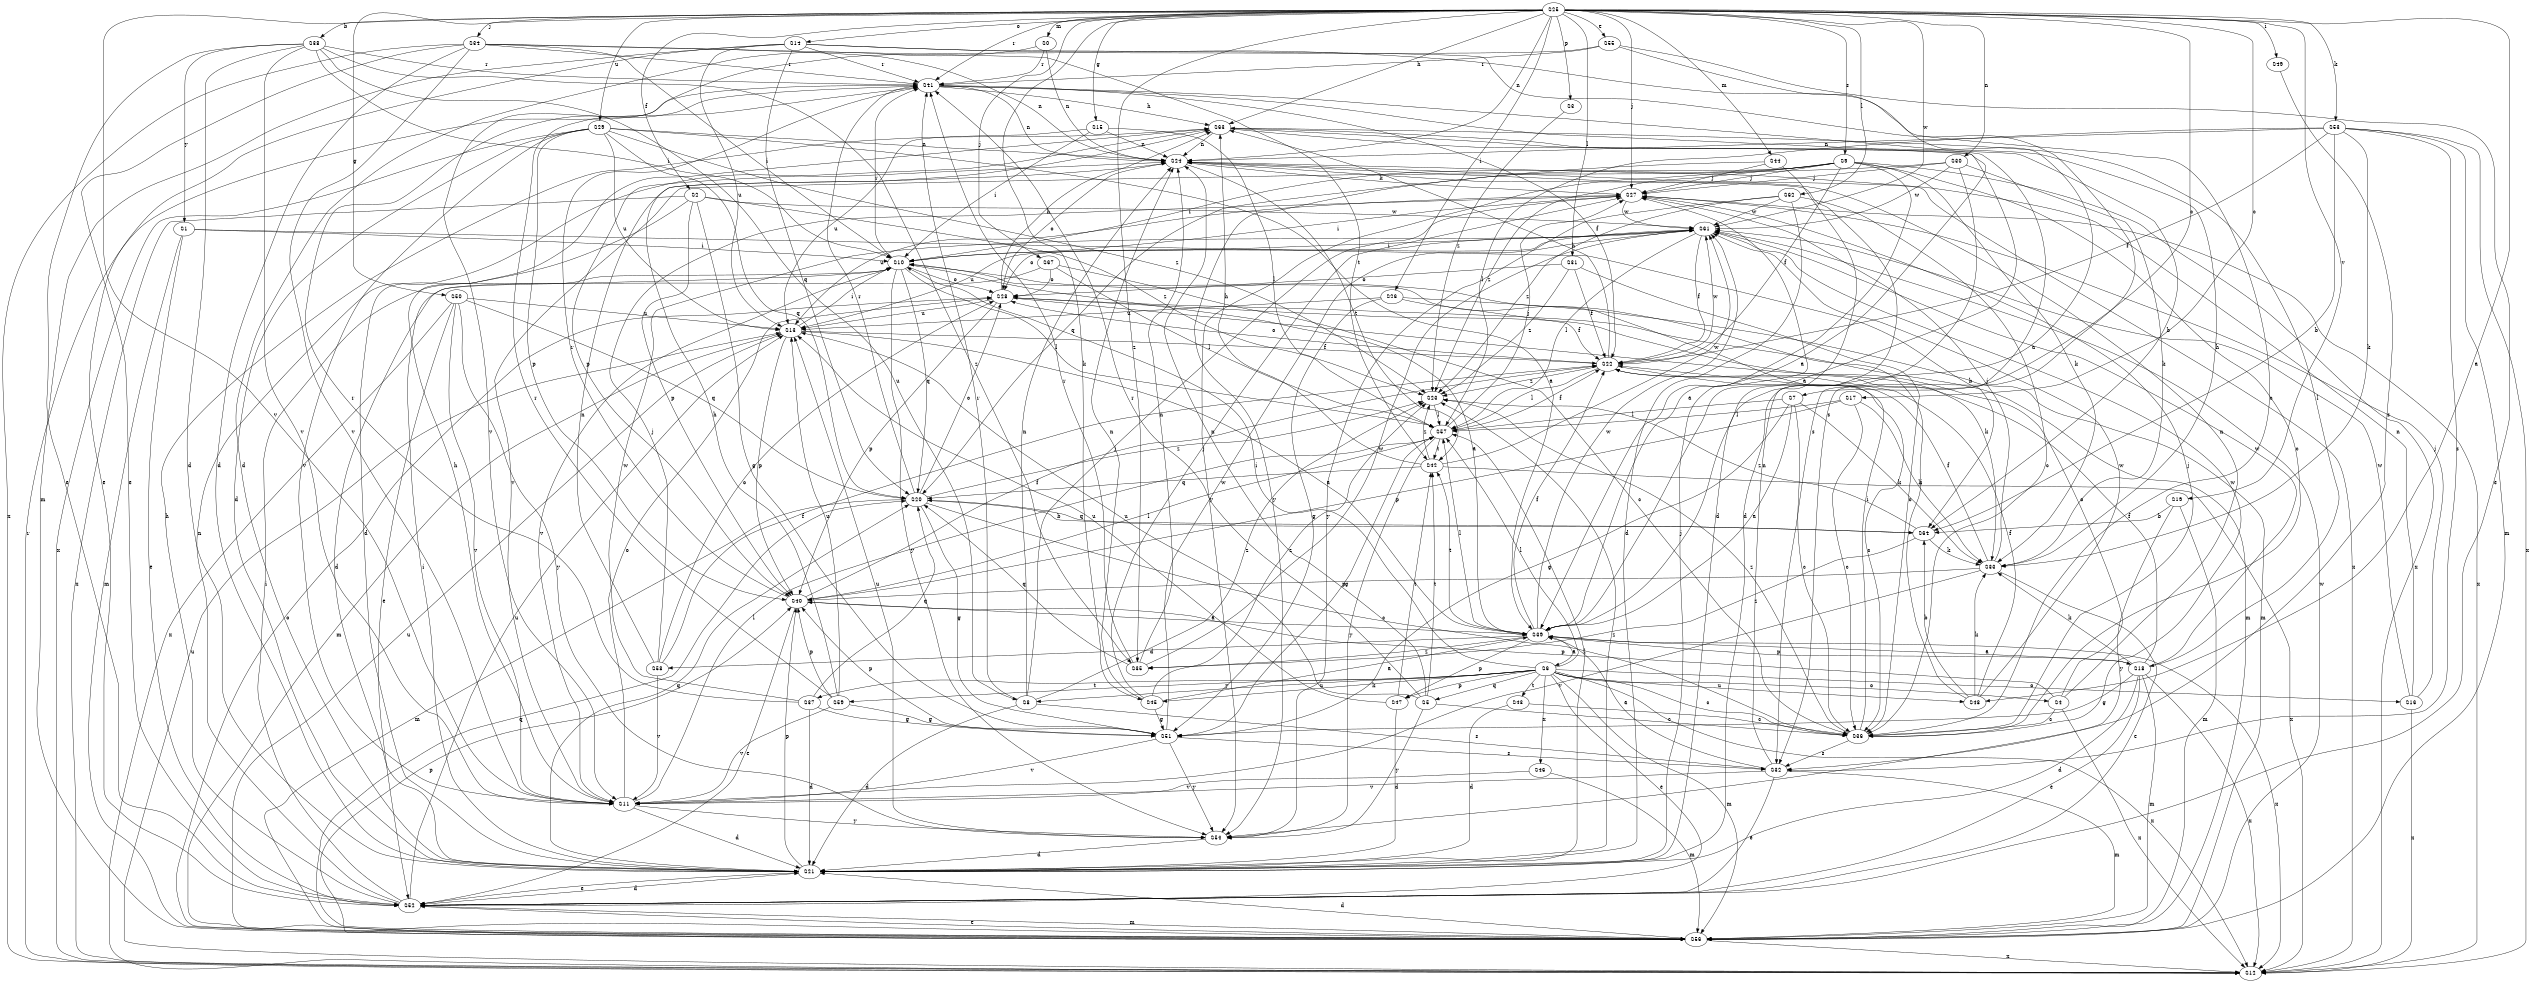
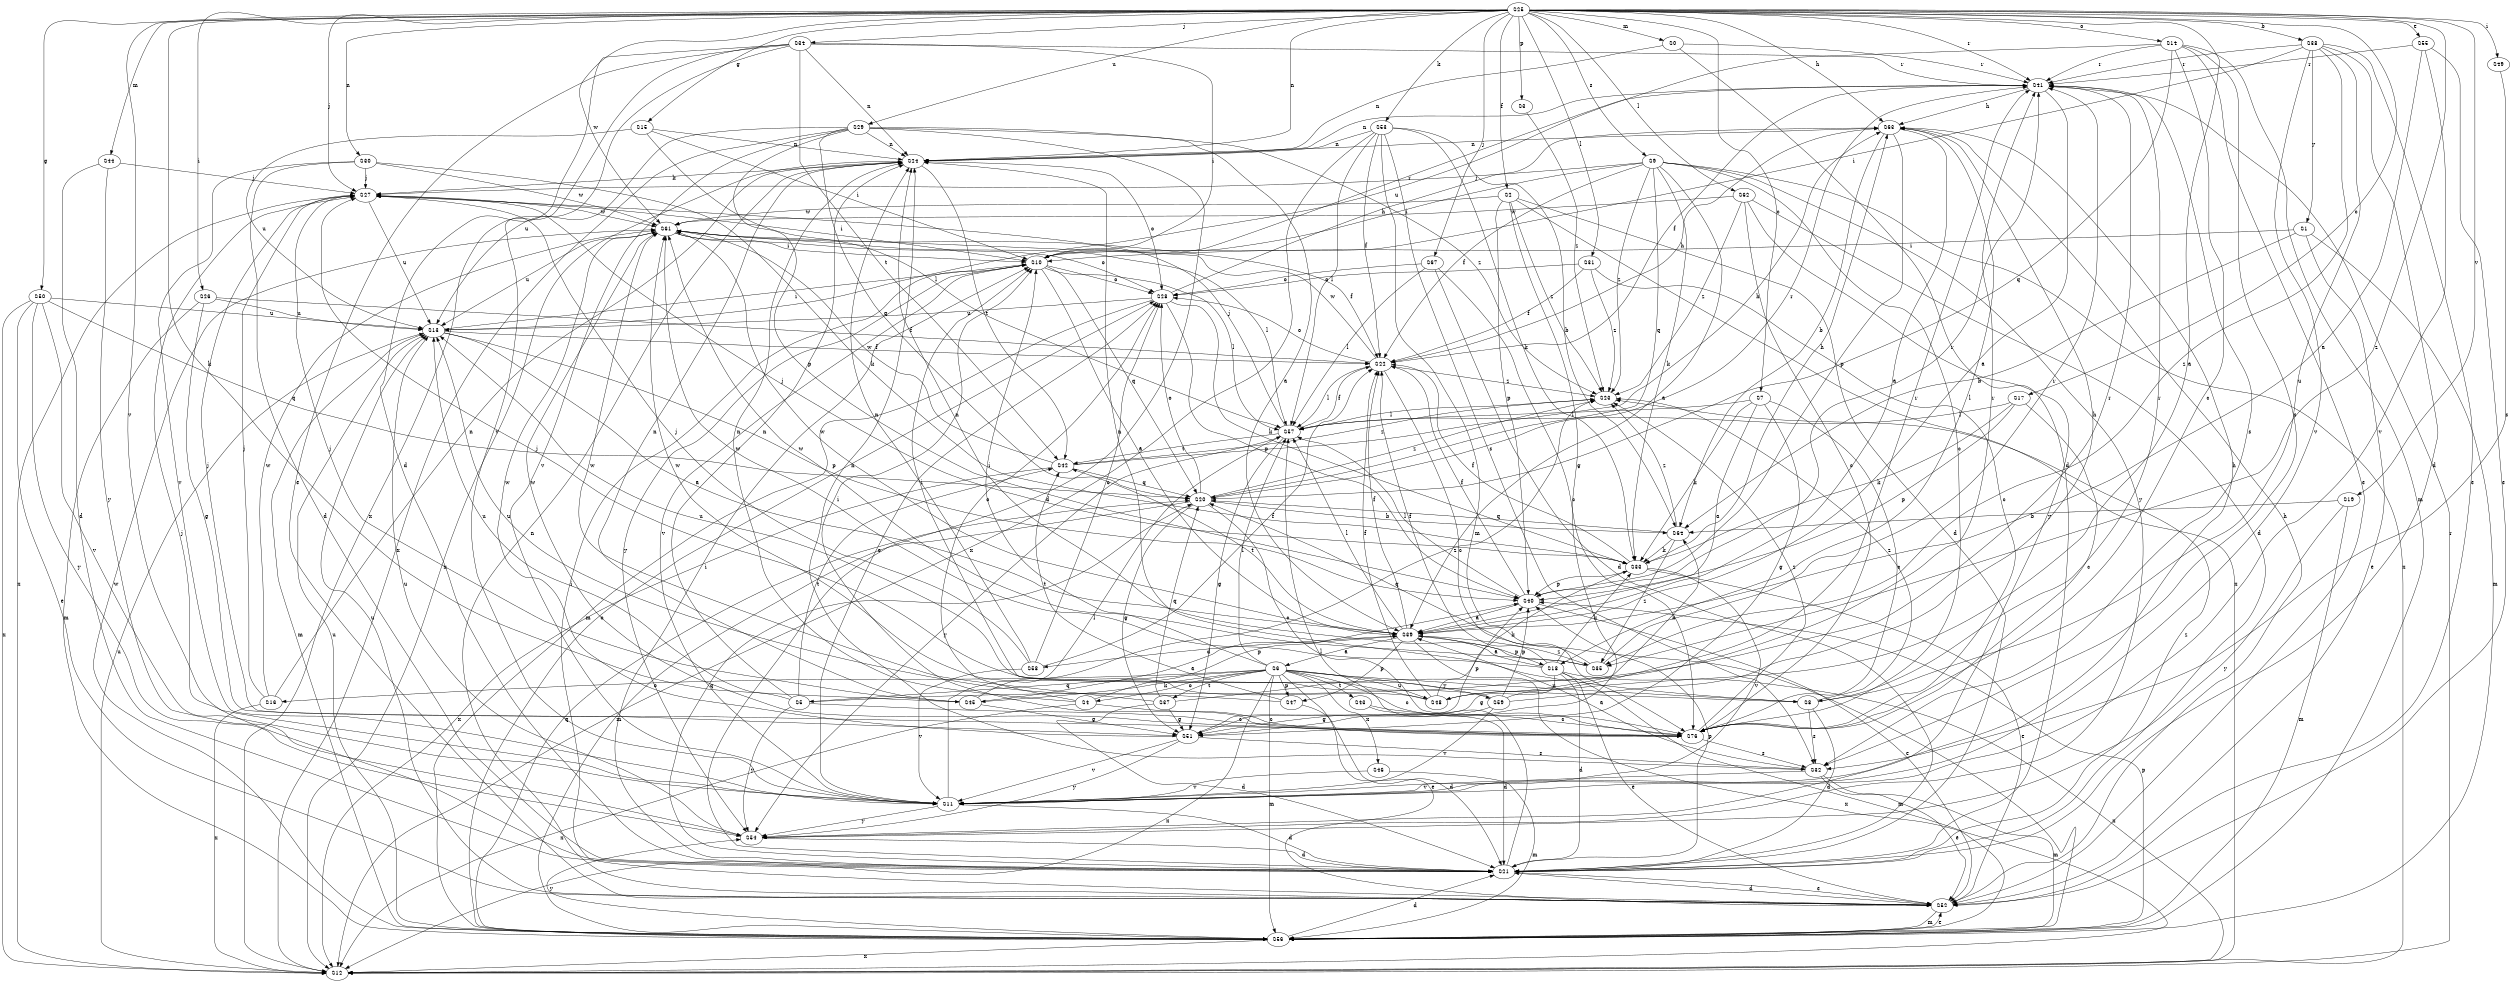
(1858, 737) -> (1692, 737)
none -> (805, 920)
